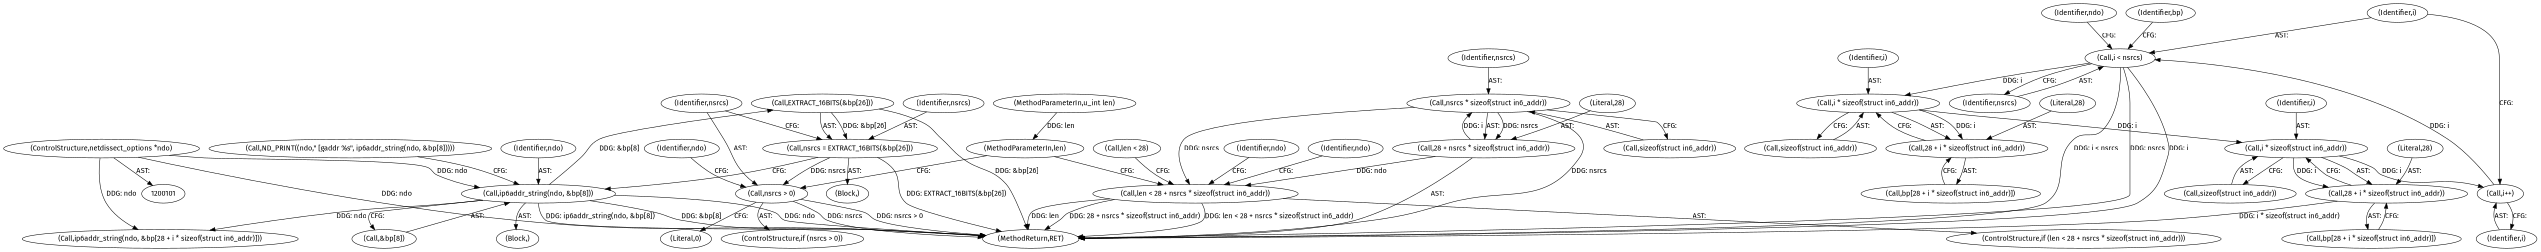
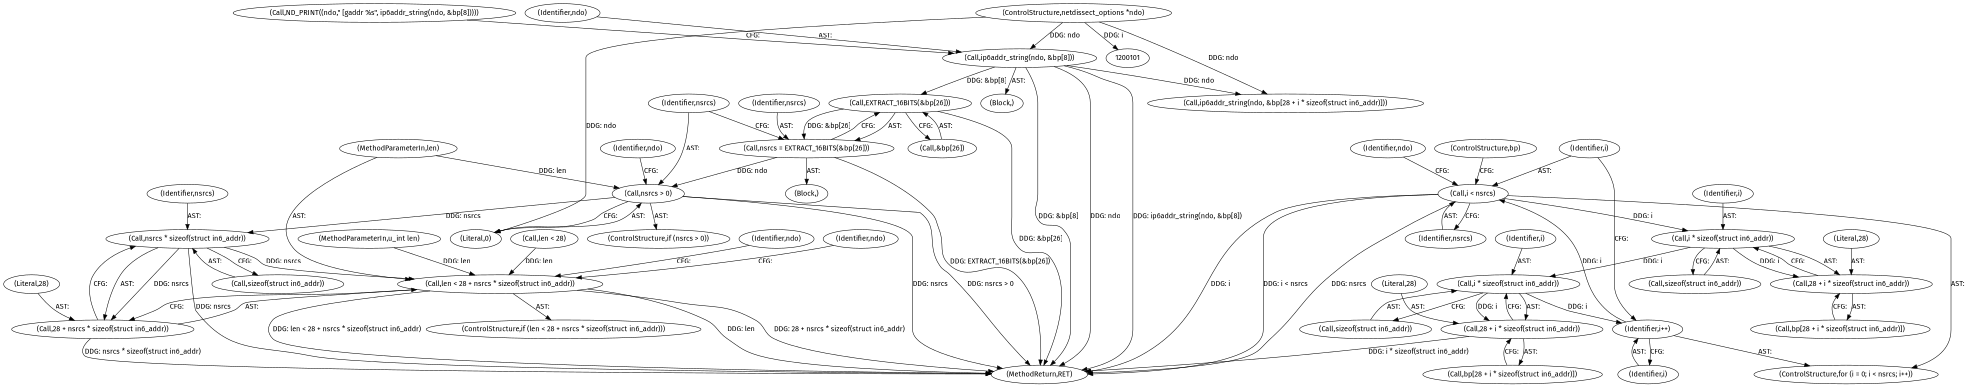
(2161, 13) -> (1486, 149)
(1047, 124) -> (432, 261)
(1473, 126) -> (102, 284)
none -> (942, 149)
(144, 171) -> (1114, 36)
(828, 171) -> (752, 171)
(925, 171) -> (553, 171)
(1128, 171) -> (300, 216)
(1164, 171) -> (539, 262)
(1372, 171) -> (253, 307)
(710, 178) -> (854, 128)
(1439, 194) -> (143, 352)
(2500, 194) -> (1648, 329)
none -> (434, 215)
(536, 222) -> (669, 39)
none -> (583, 226)
(384, 239) -> none
none -> (274, 295)
none -> (1846, 375)
